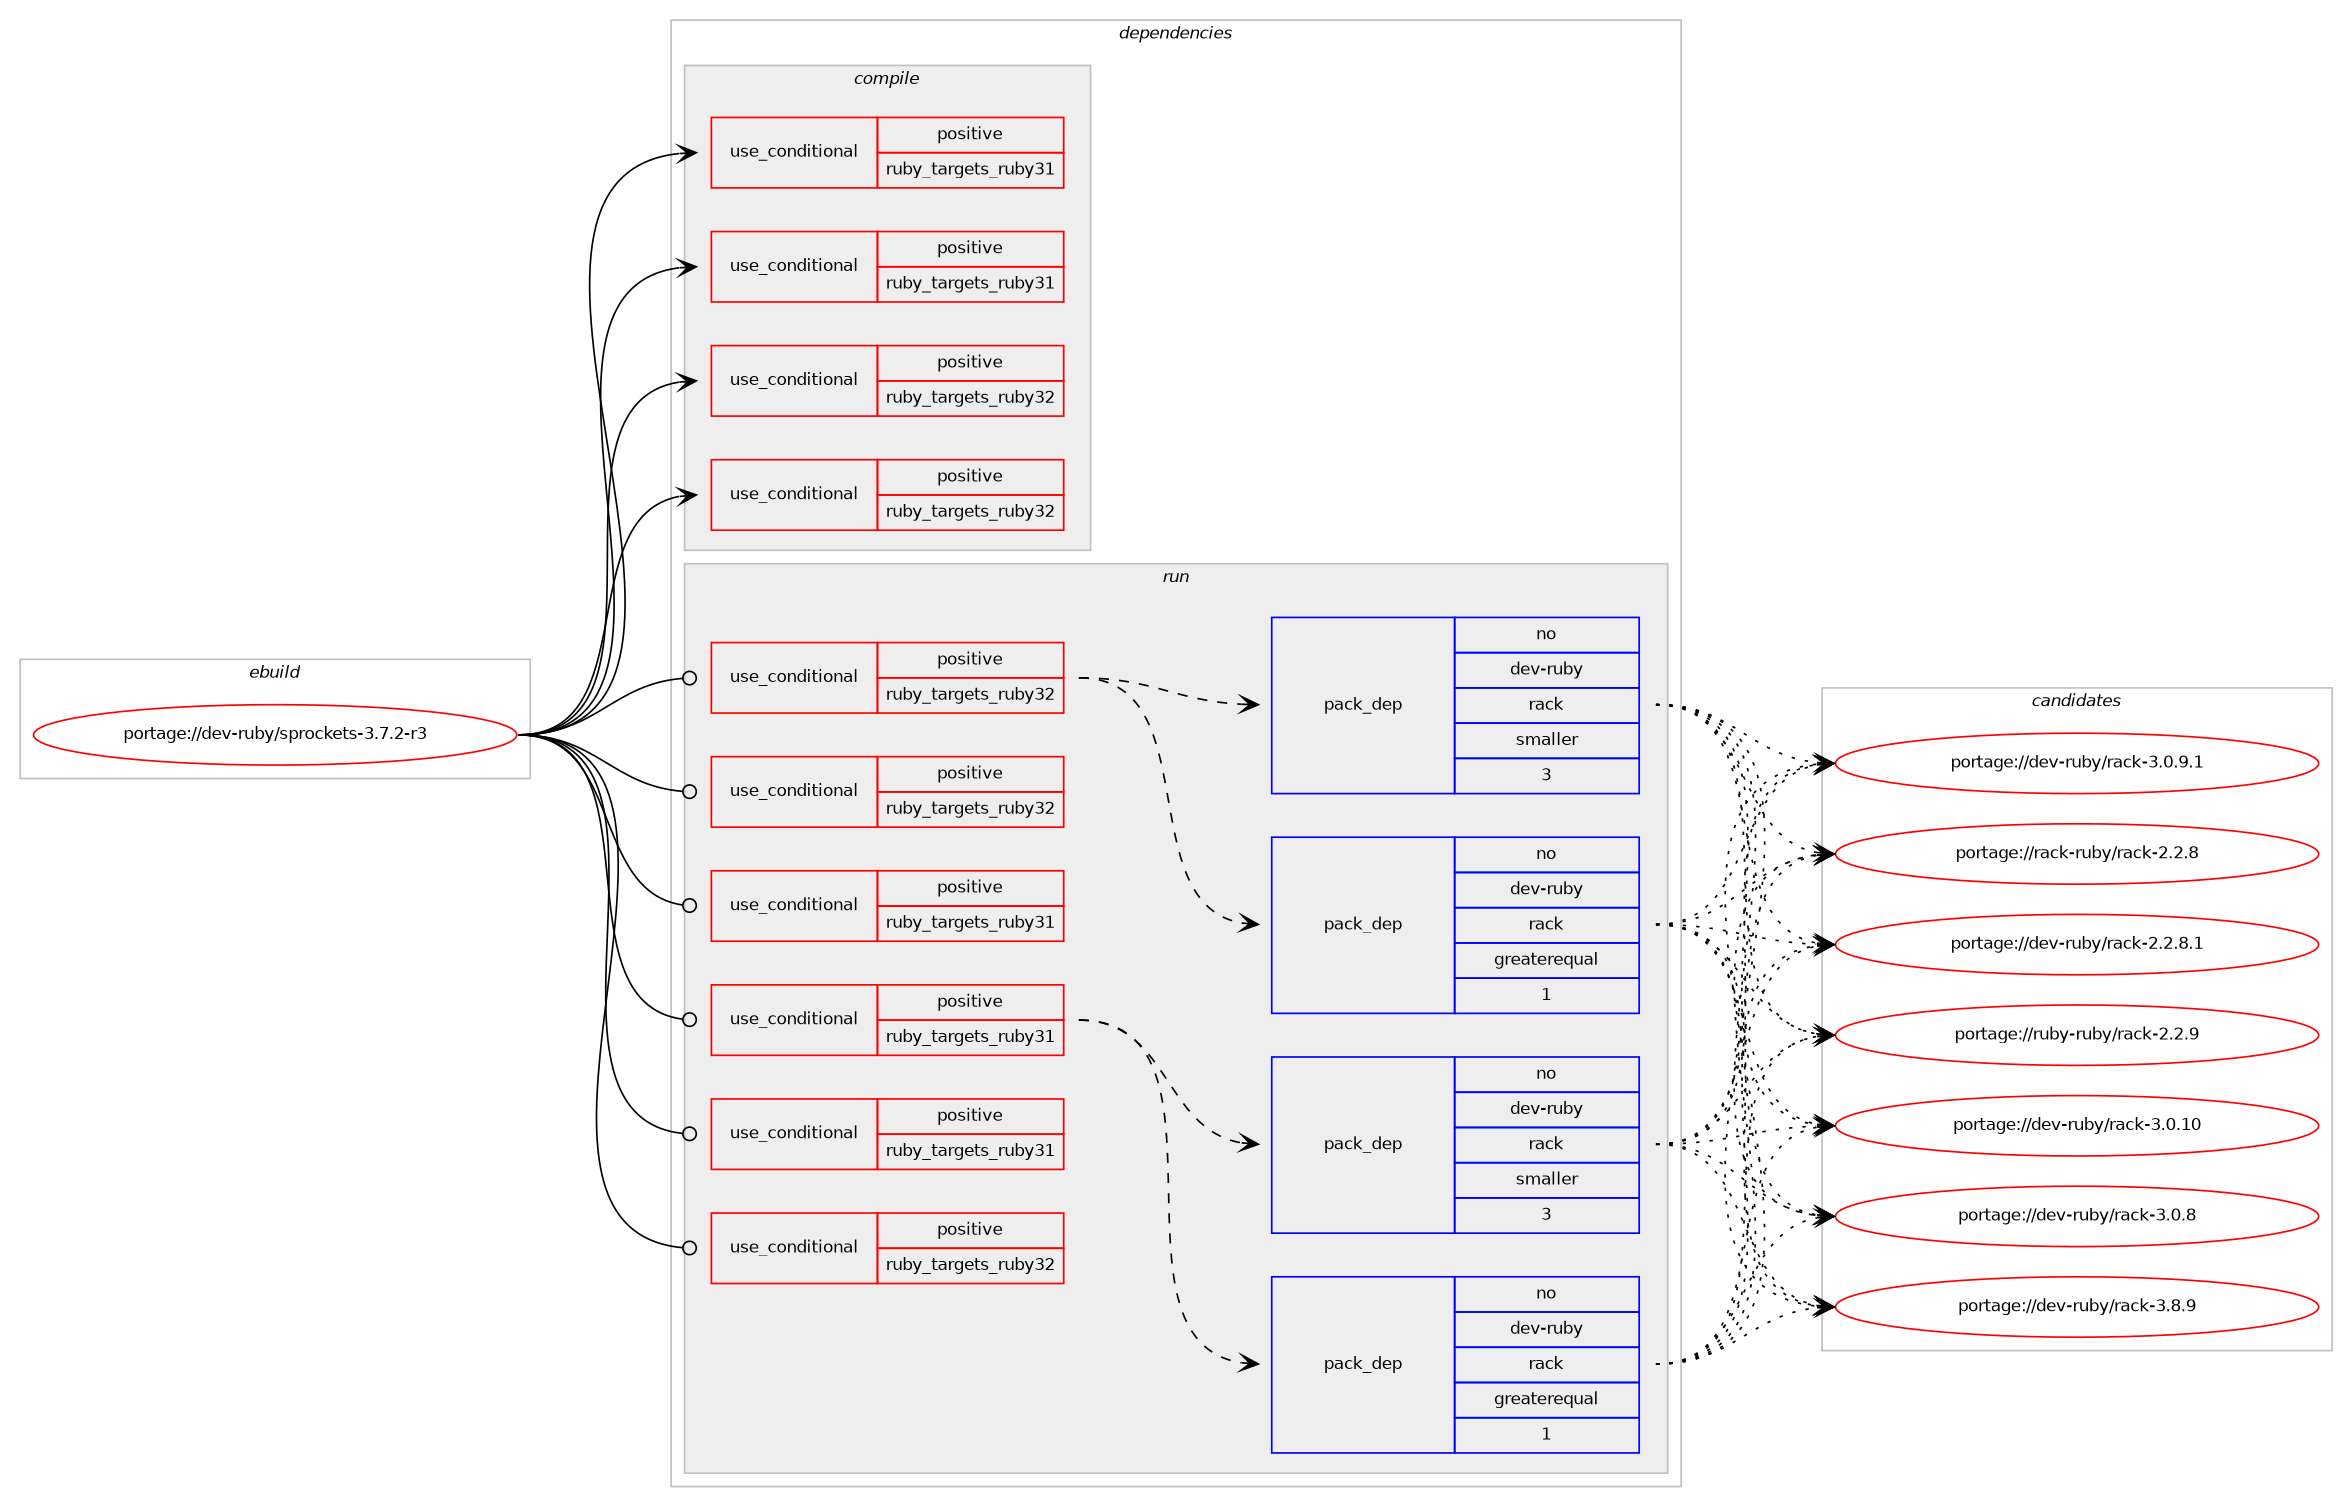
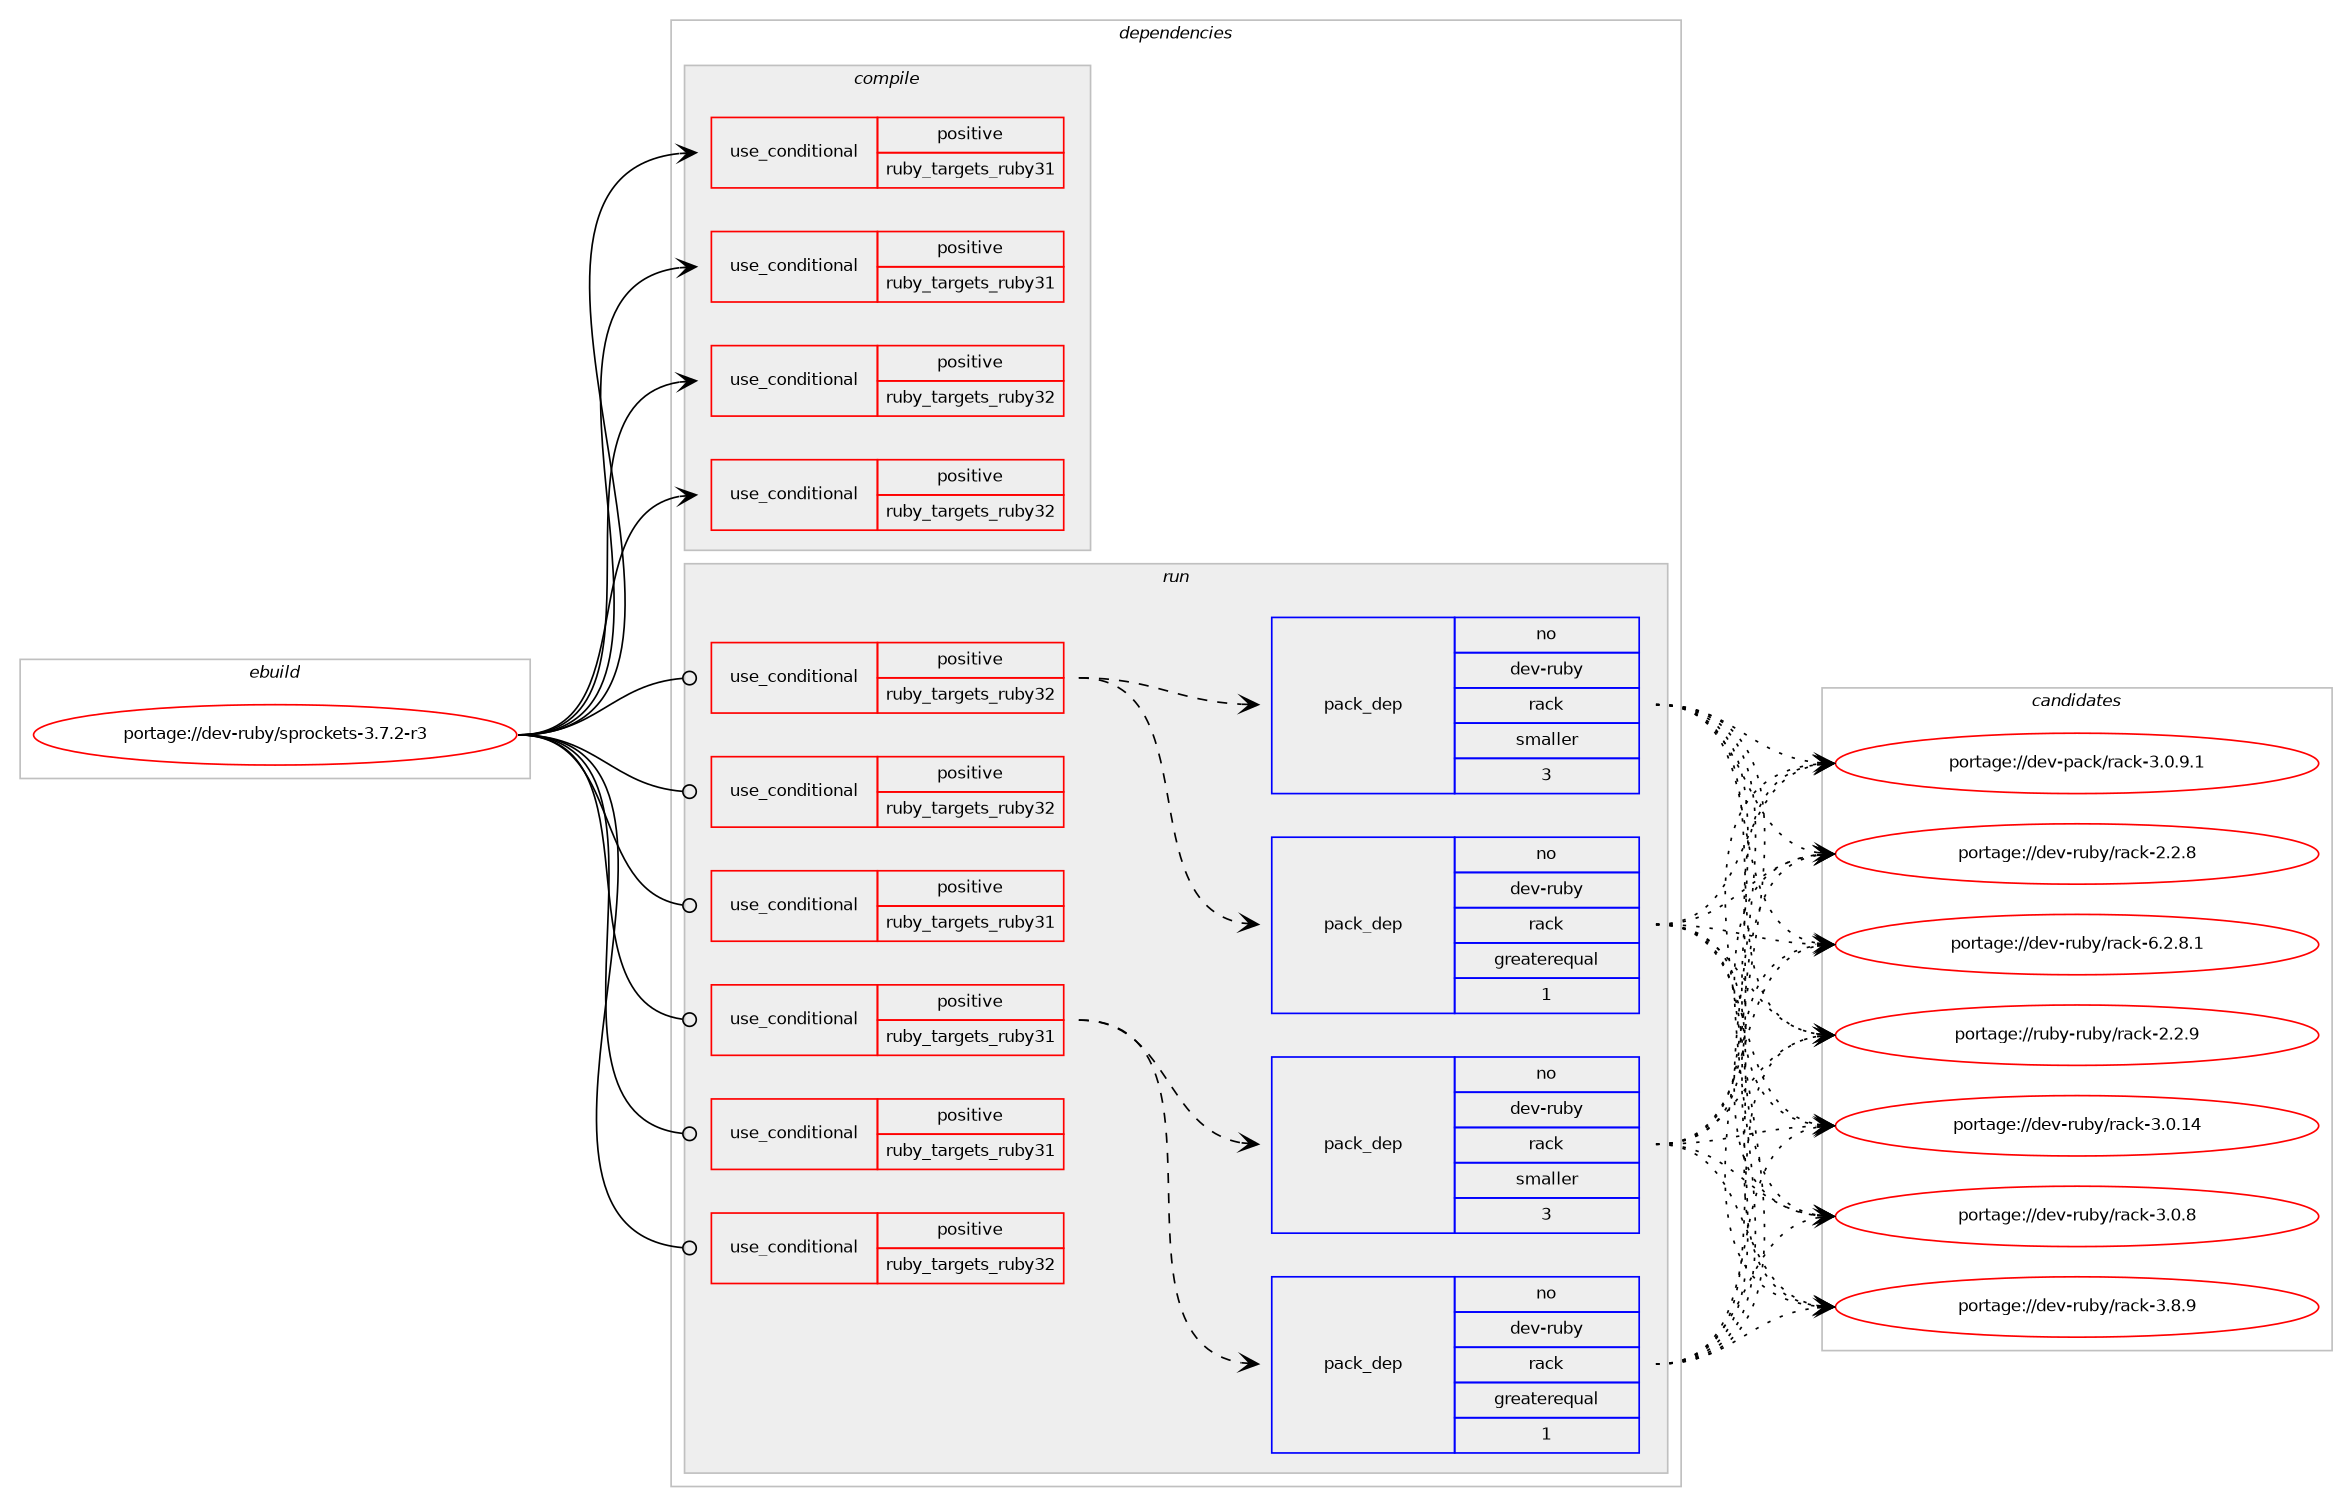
(2077, 763) -> (2077, 763)
(2077, 854) -> (2077, 854)
(2077, 945) -> (2077, 945)
(2077, 1126) -> (2077, 1126)
